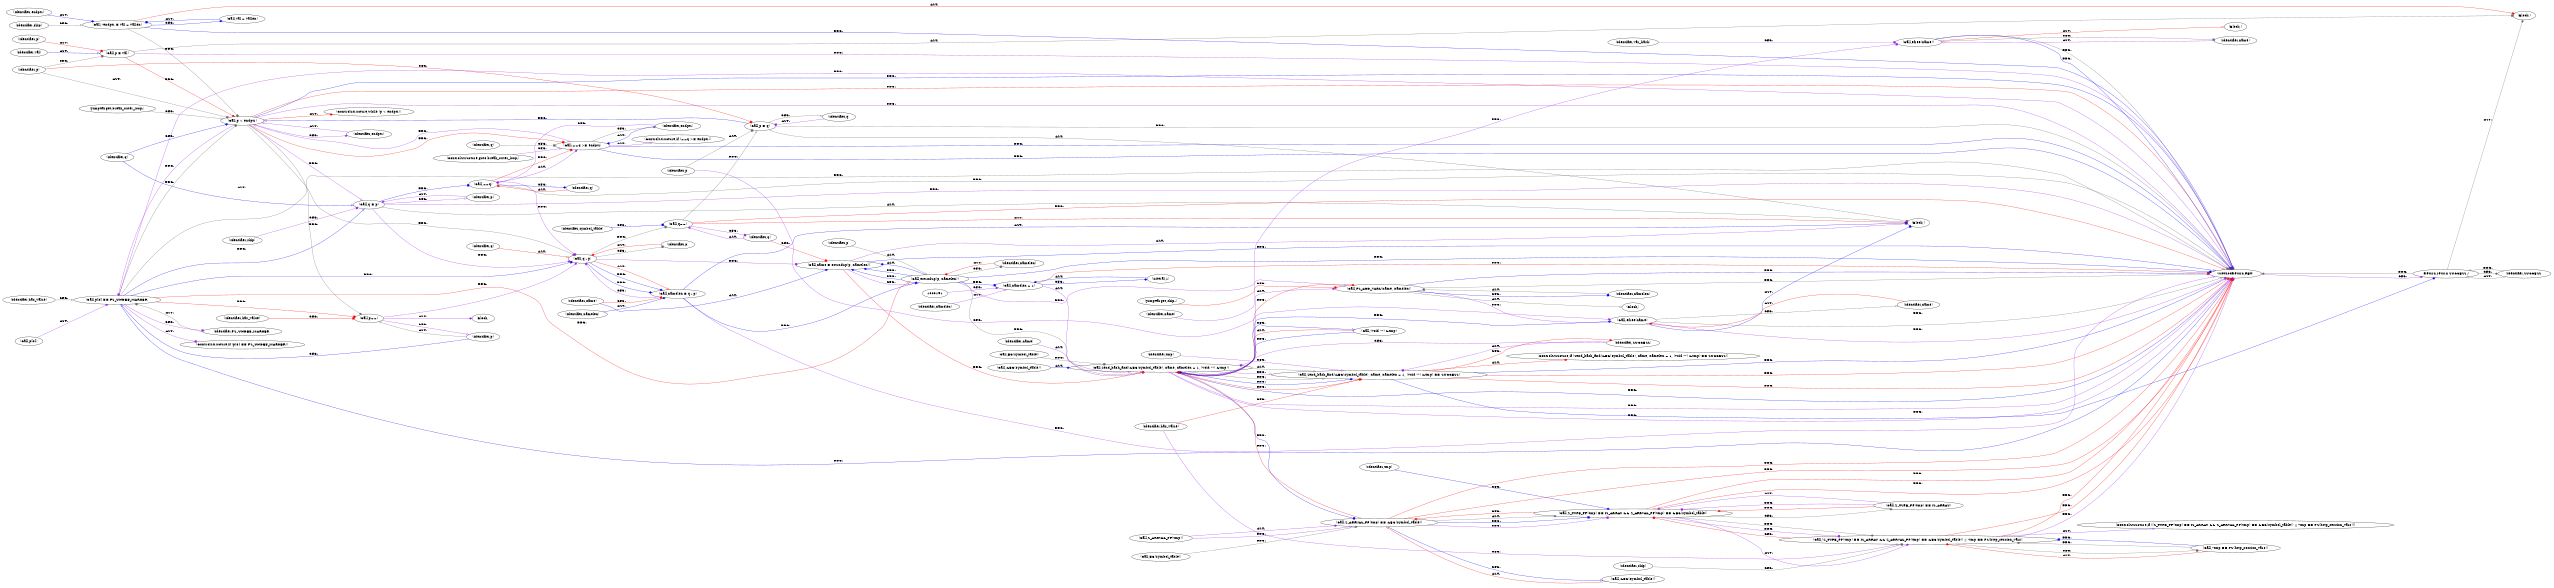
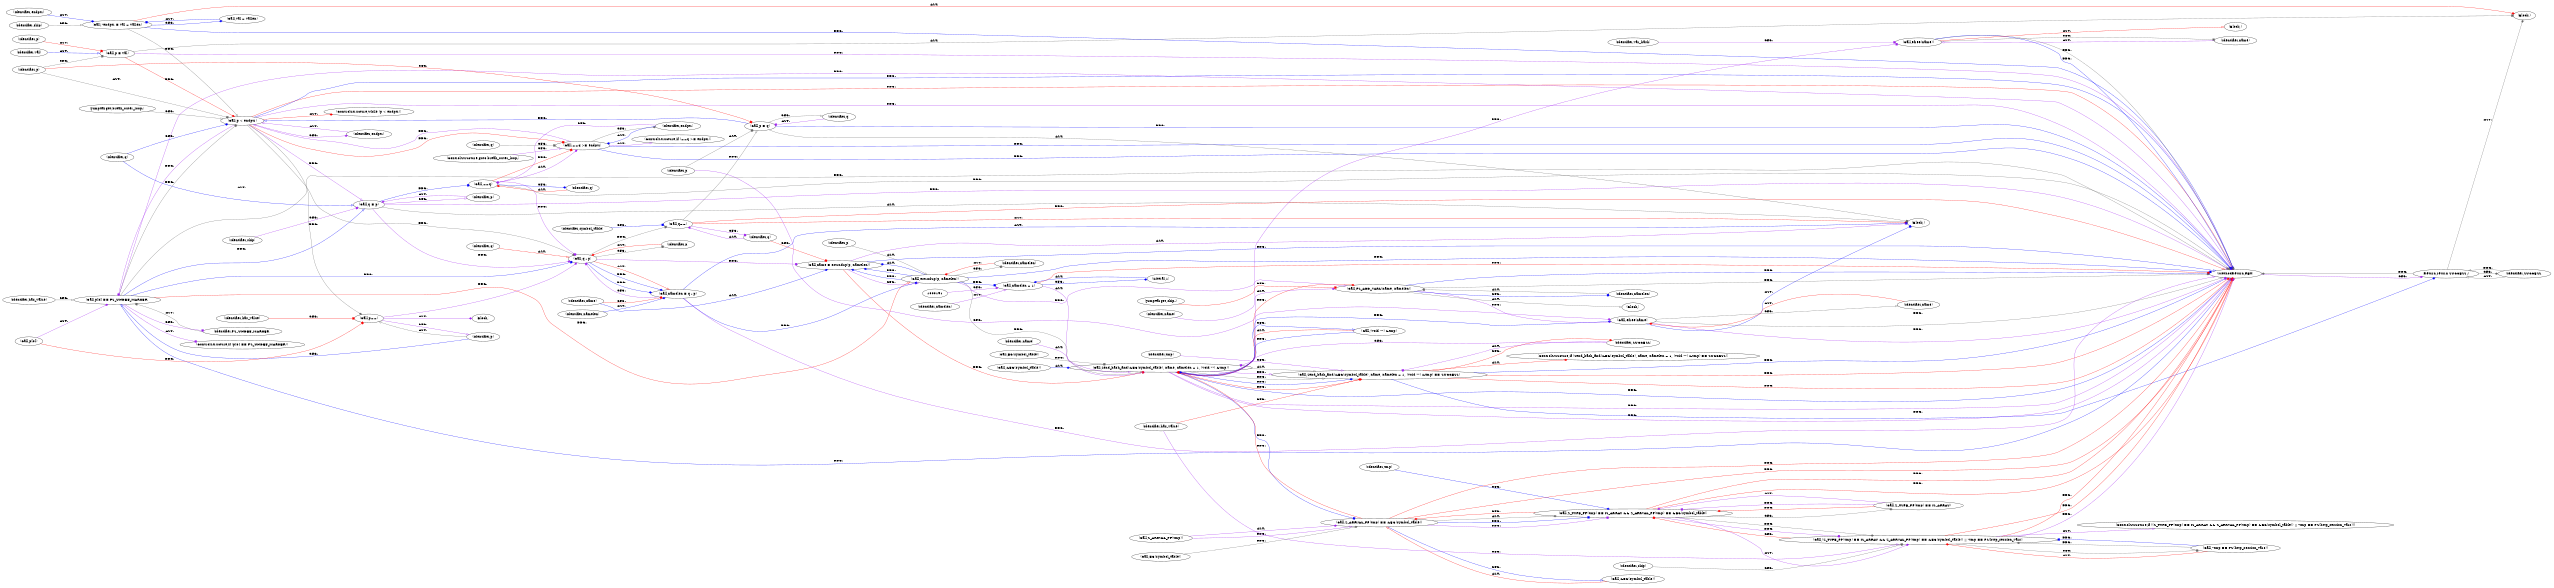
(186, 66) -> (186, 66)
(1527, 127) -> (1527, 127)
(255, 308) -> (204, 362)
